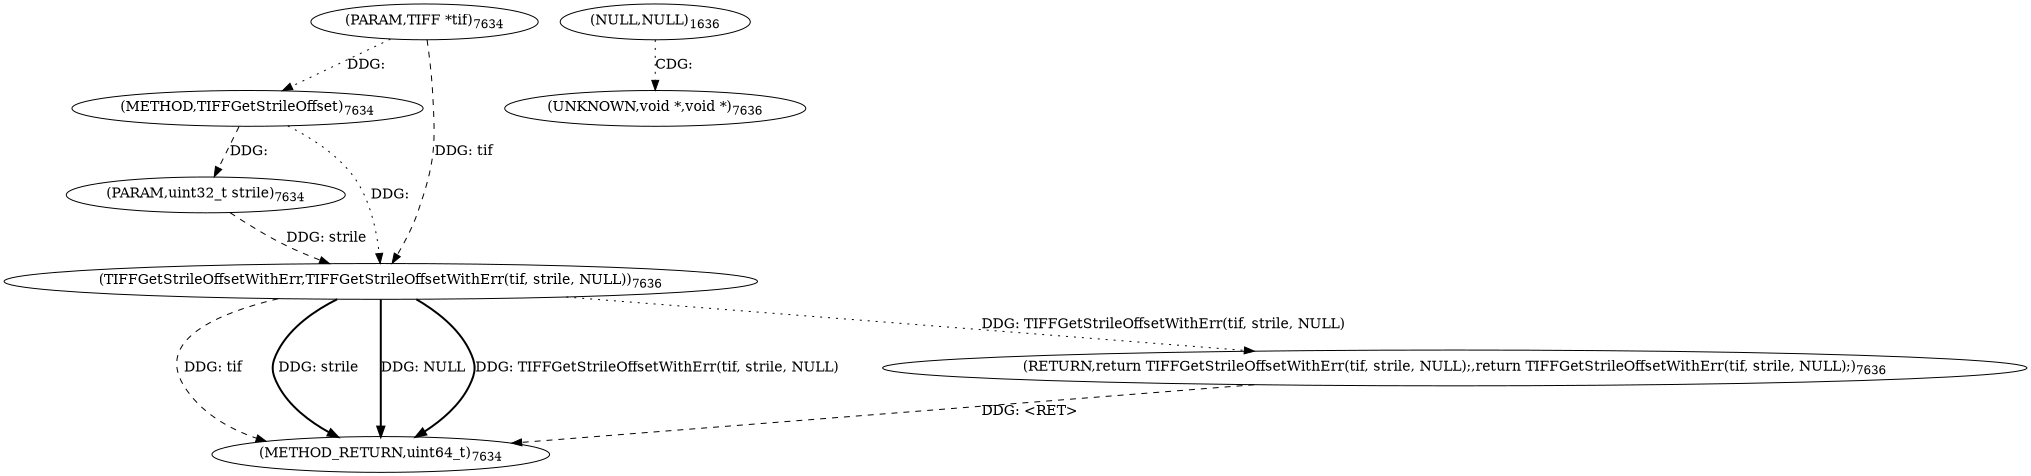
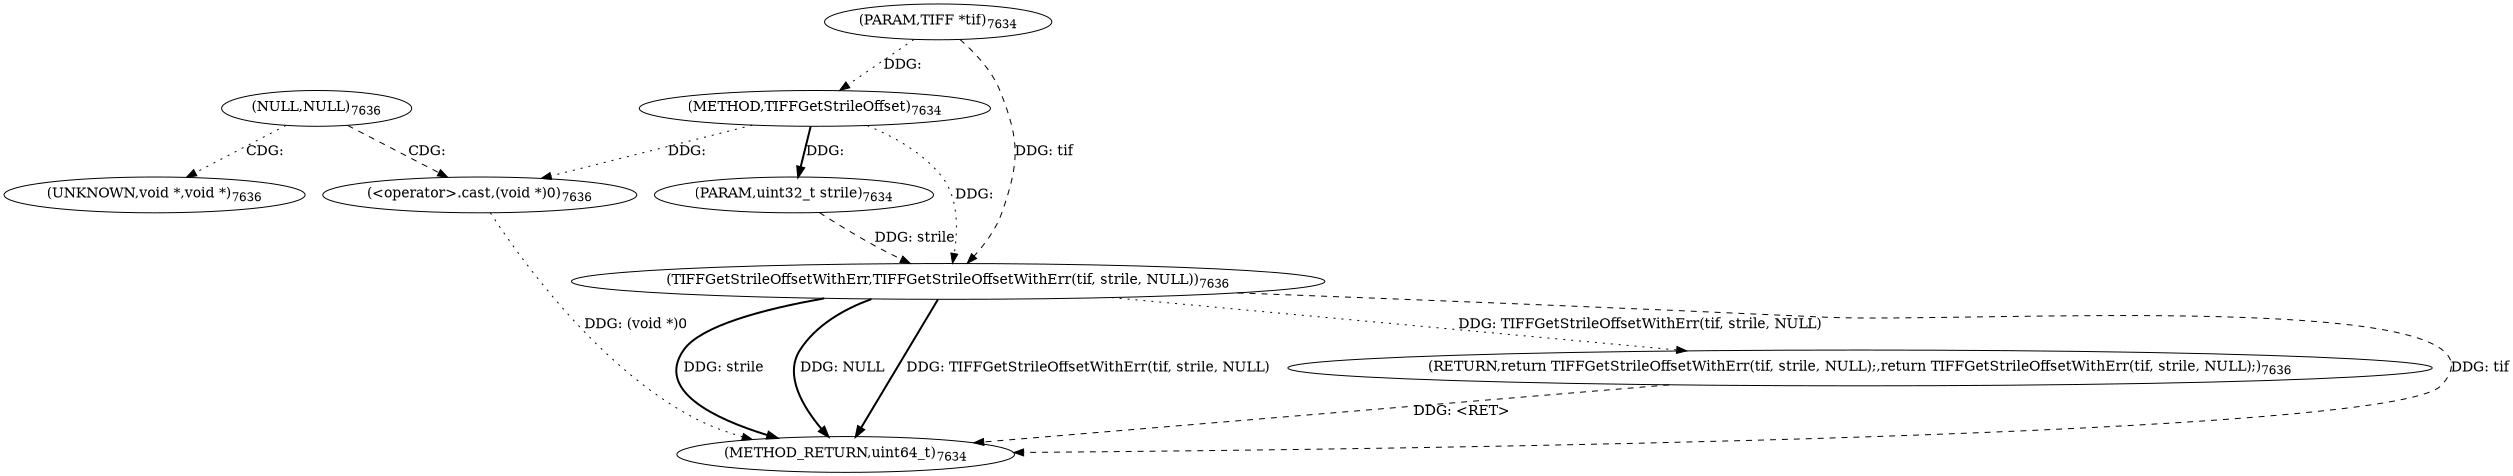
(705, 20) -> (366, 107)
(229, 147) -> (806, 147)
none -> (480, 195)
